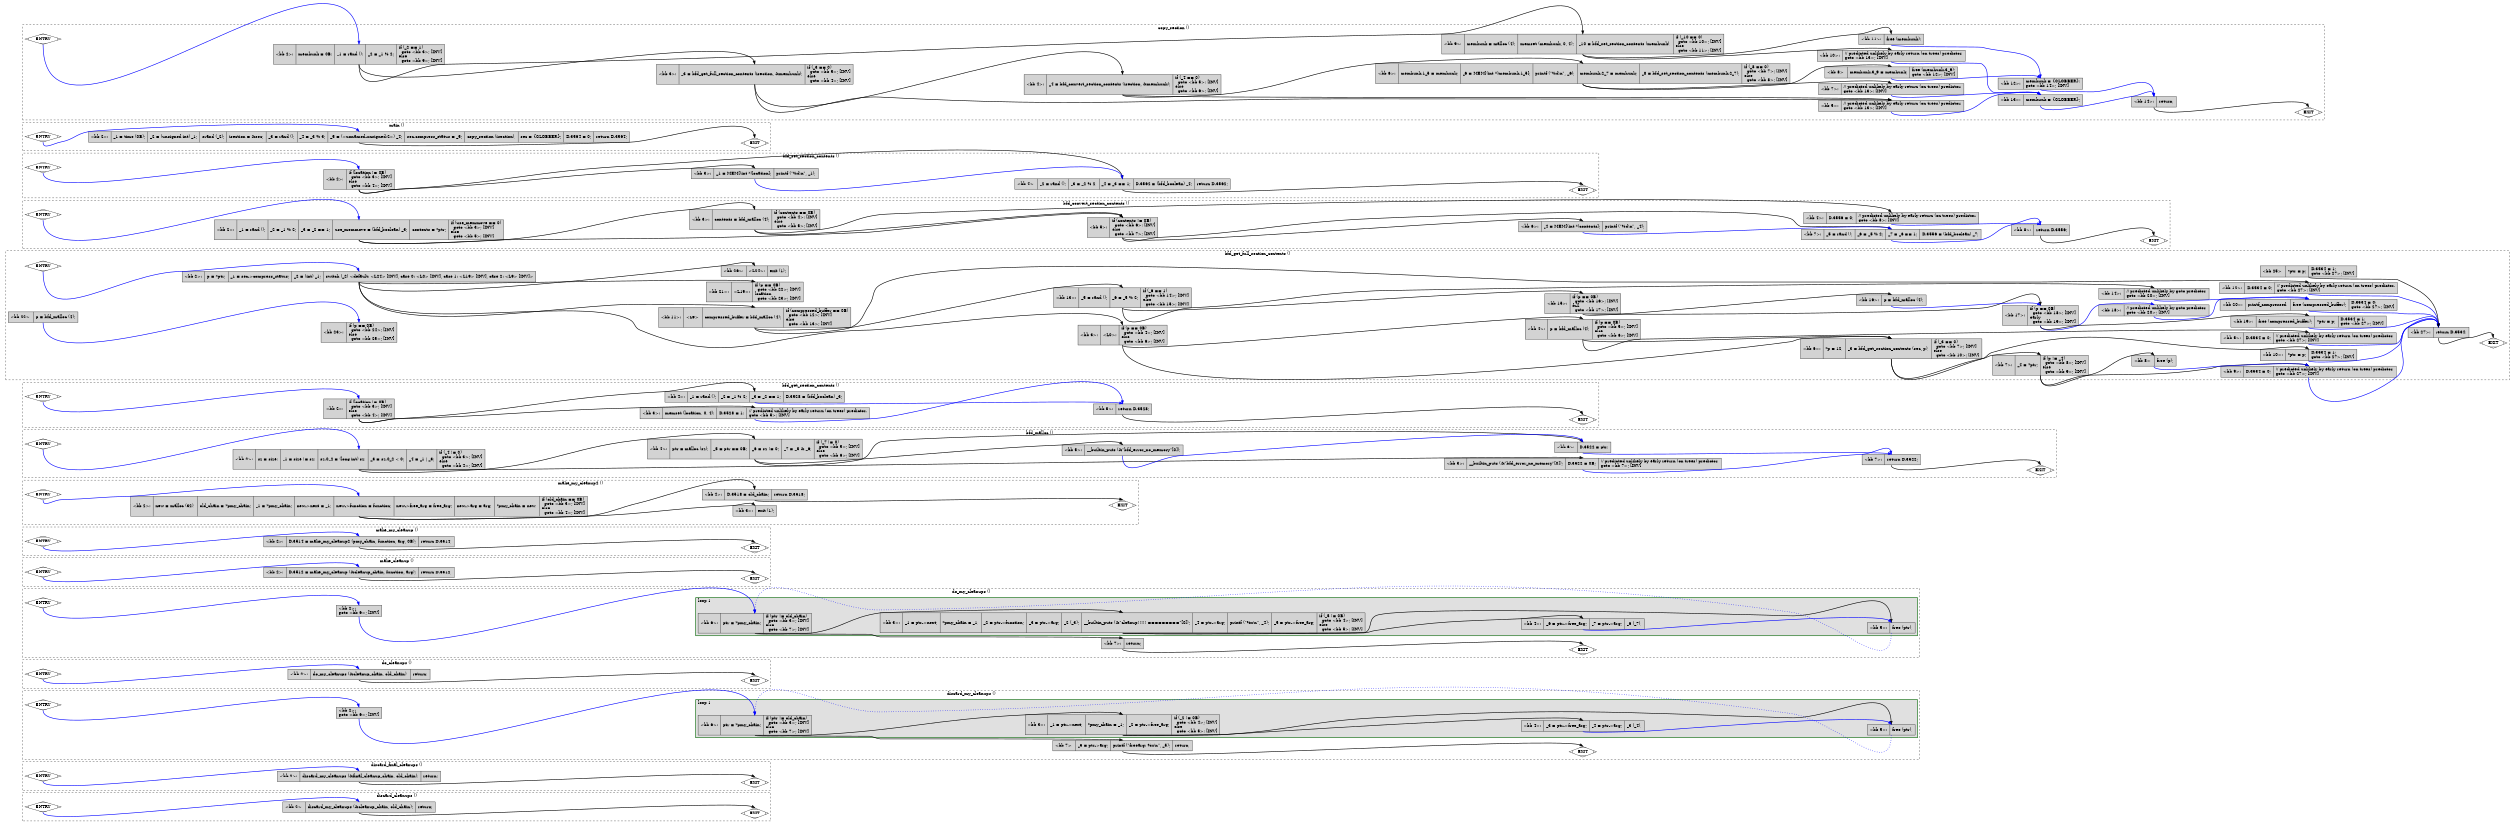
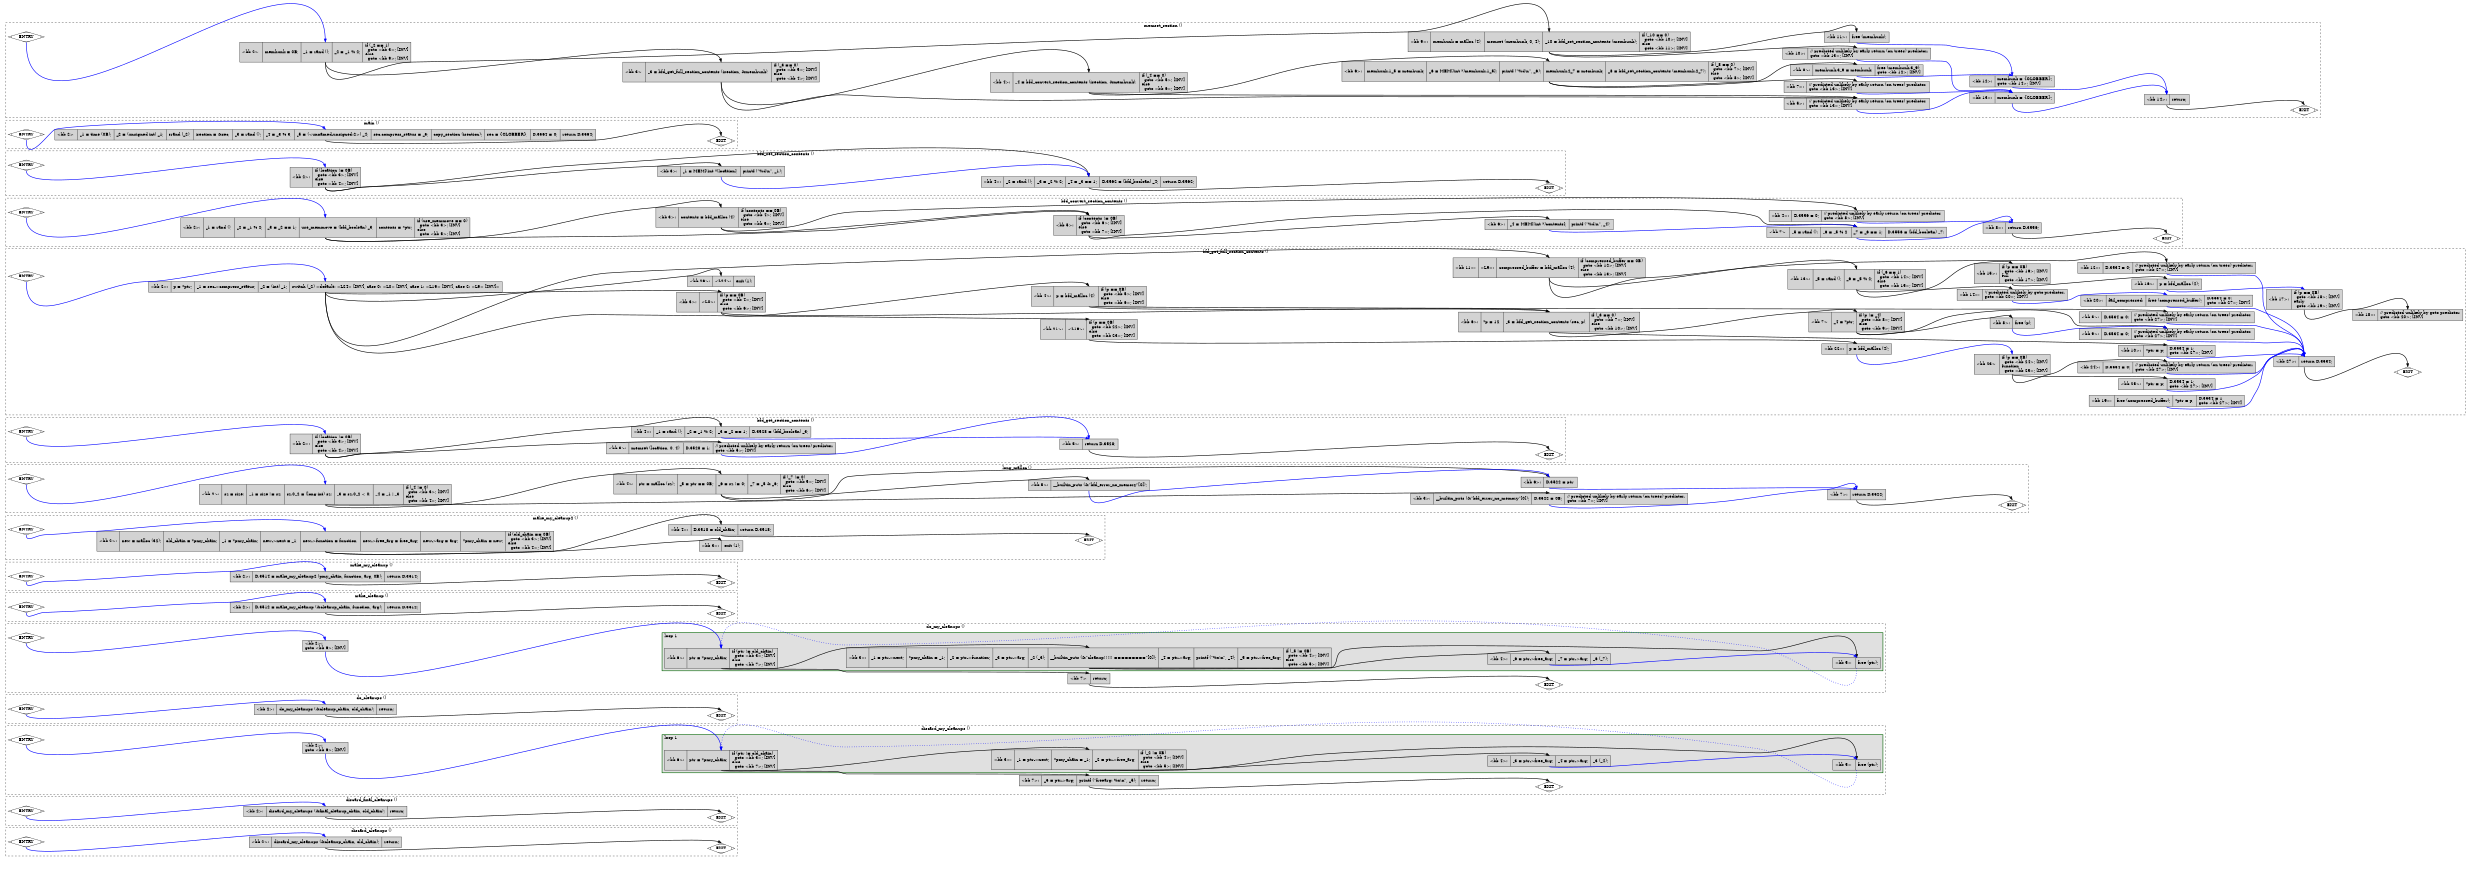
(1174, 28) -> (1163, 26)
(2385, 279) -> (2242, 383)
(763, 294) -> (1093, 331)
(2217, 302) -> none
(2268, 305) -> (2126, 301)
(2092, 310) -> (2355, 309)
(1815, 313) -> none
(2172, 322) -> none
(353, 334) -> (2010, 366)
none -> (1471, 342)
none -> (2167, 367)
none -> (2088, 376)
(1040, 433) -> (1017, 468)
